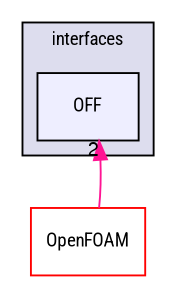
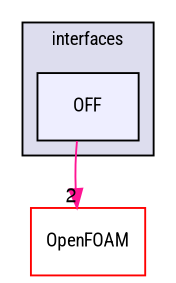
(101, 184) -> (75, 167)
